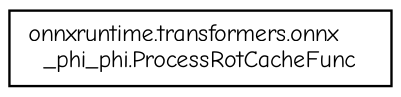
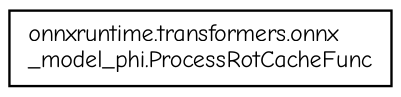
(200, 48) -> (200, 48)
